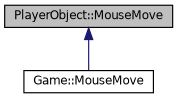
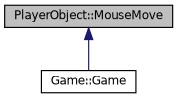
(89, 82) -> (89, 82)
